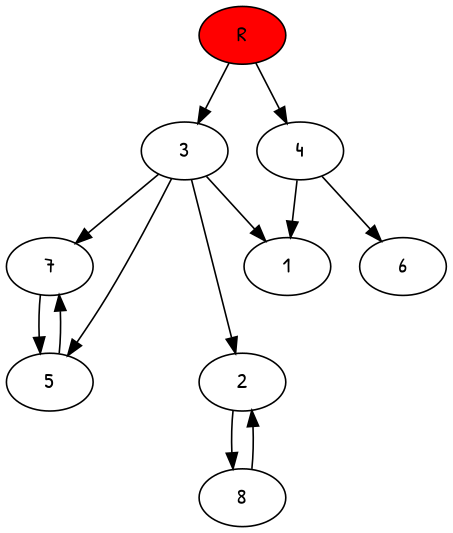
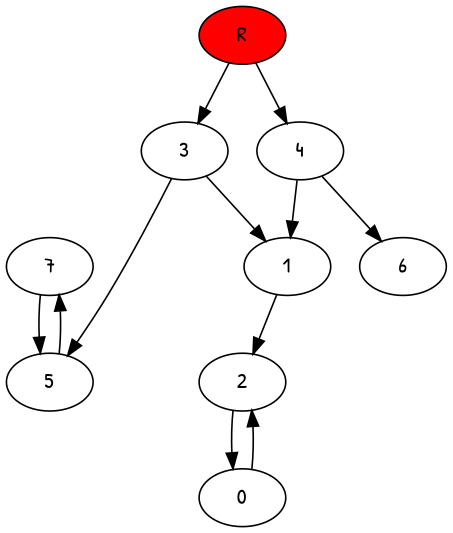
(123, 204) -> none
(212, 259) -> (268, 317)
(242, 498) -> (242, 498)
